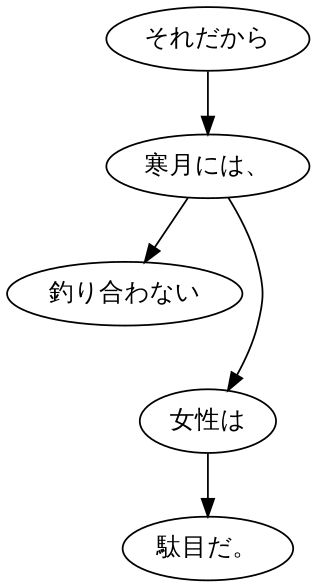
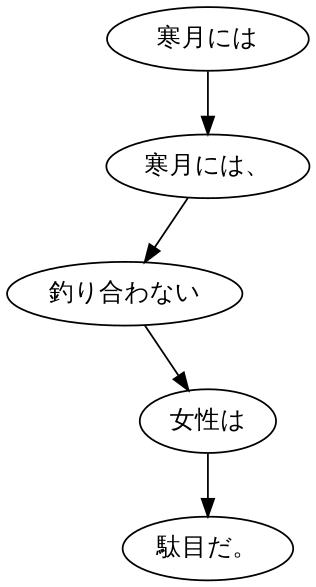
(208, 39) -> (208, 39)
(262, 285) -> (162, 350)
